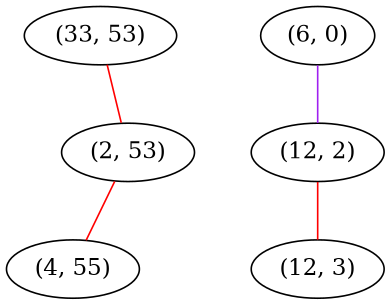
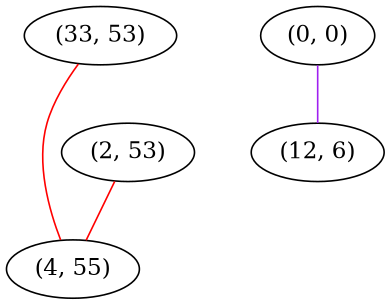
(318, 36) -> (318, 36)
(114, 94) -> (43, 149)
(318, 152) -> (318, 152)
(318, 269) -> none
